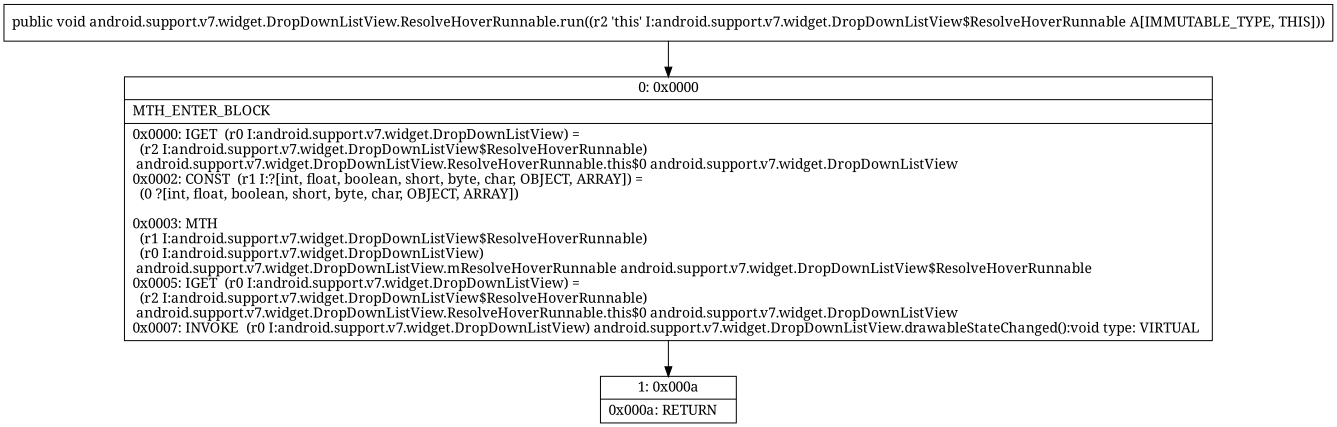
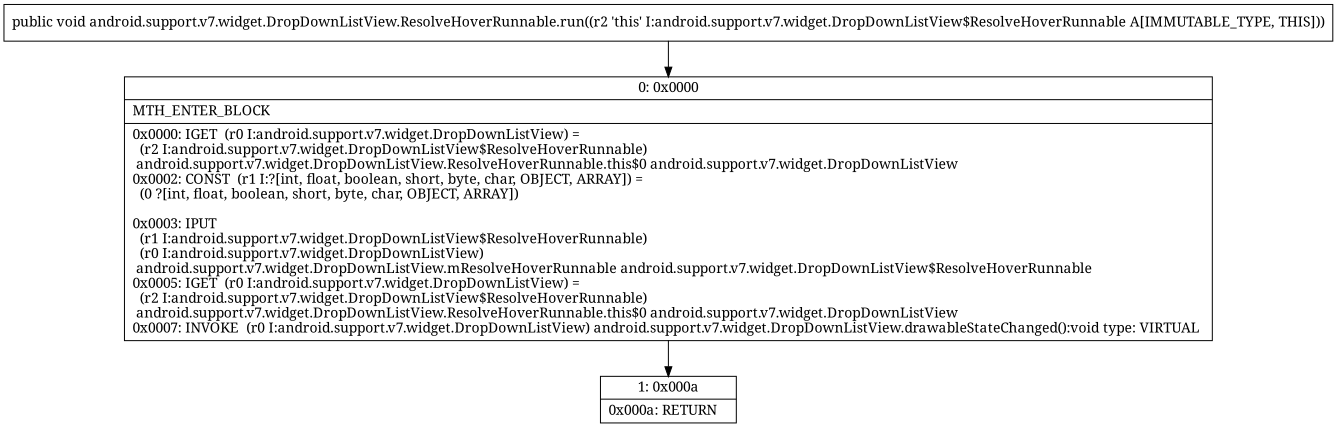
(179, 224) -> (178, 224)
